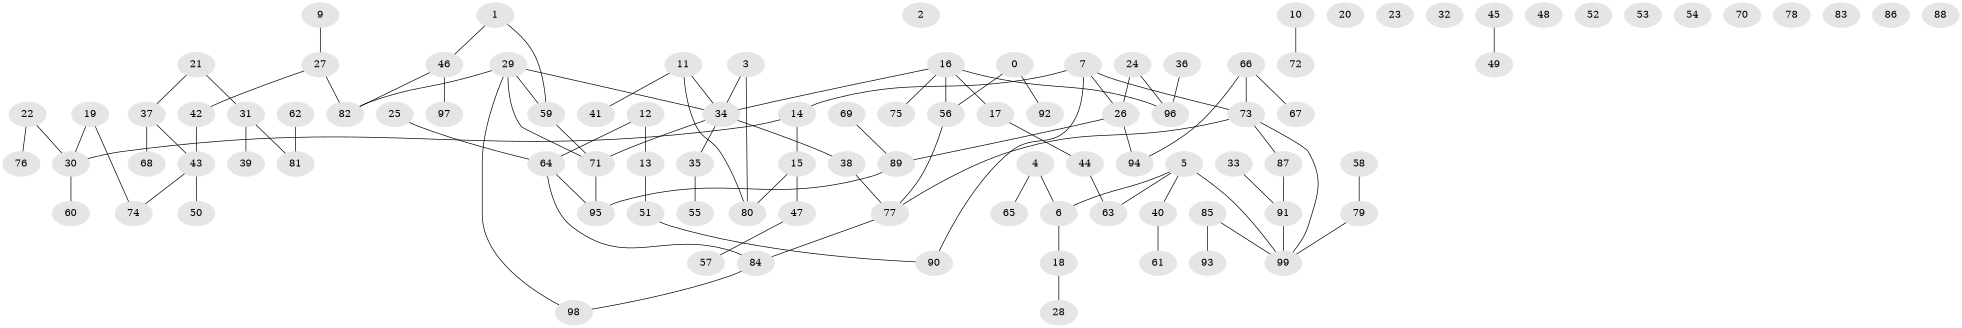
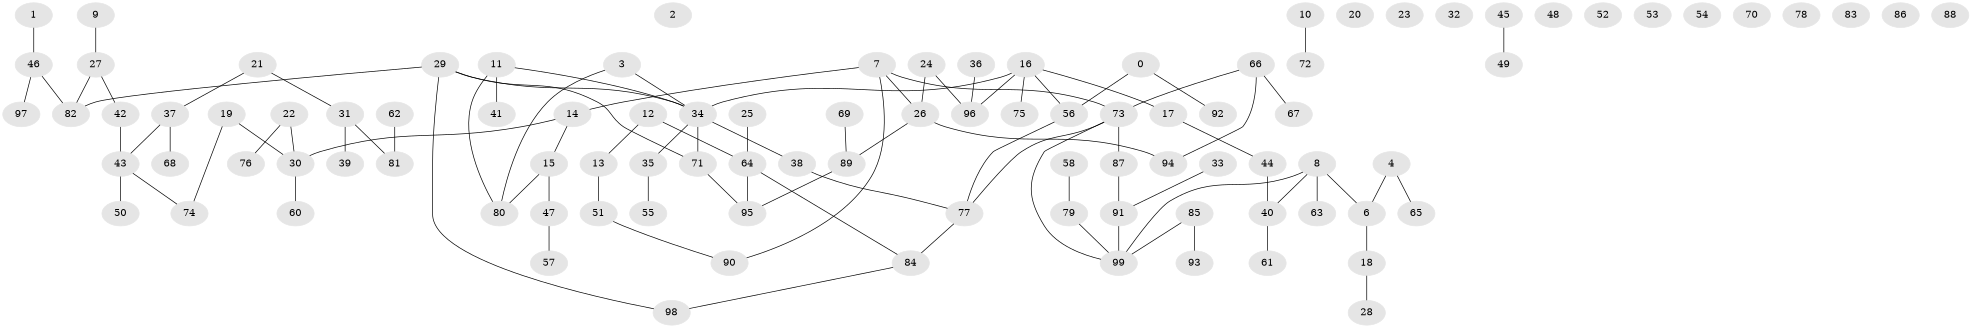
(546, 114) -> none
(1184, 164) -> (1317, 164)
(1097, 189) -> (1268, 189)
